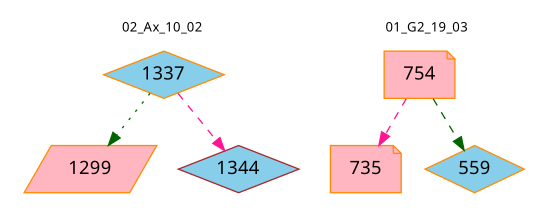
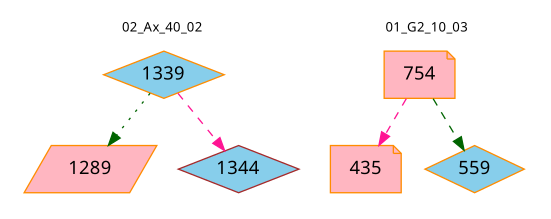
(163, 28) -> (163, 28)
(427, 28) -> (427, 28)
(164, 75) -> (164, 75)
(90, 169) -> (90, 169)
(366, 169) -> (366, 169)
